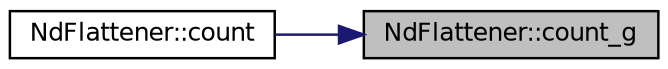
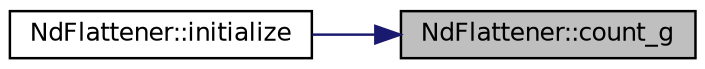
(142, 35) -> (161, 35)
